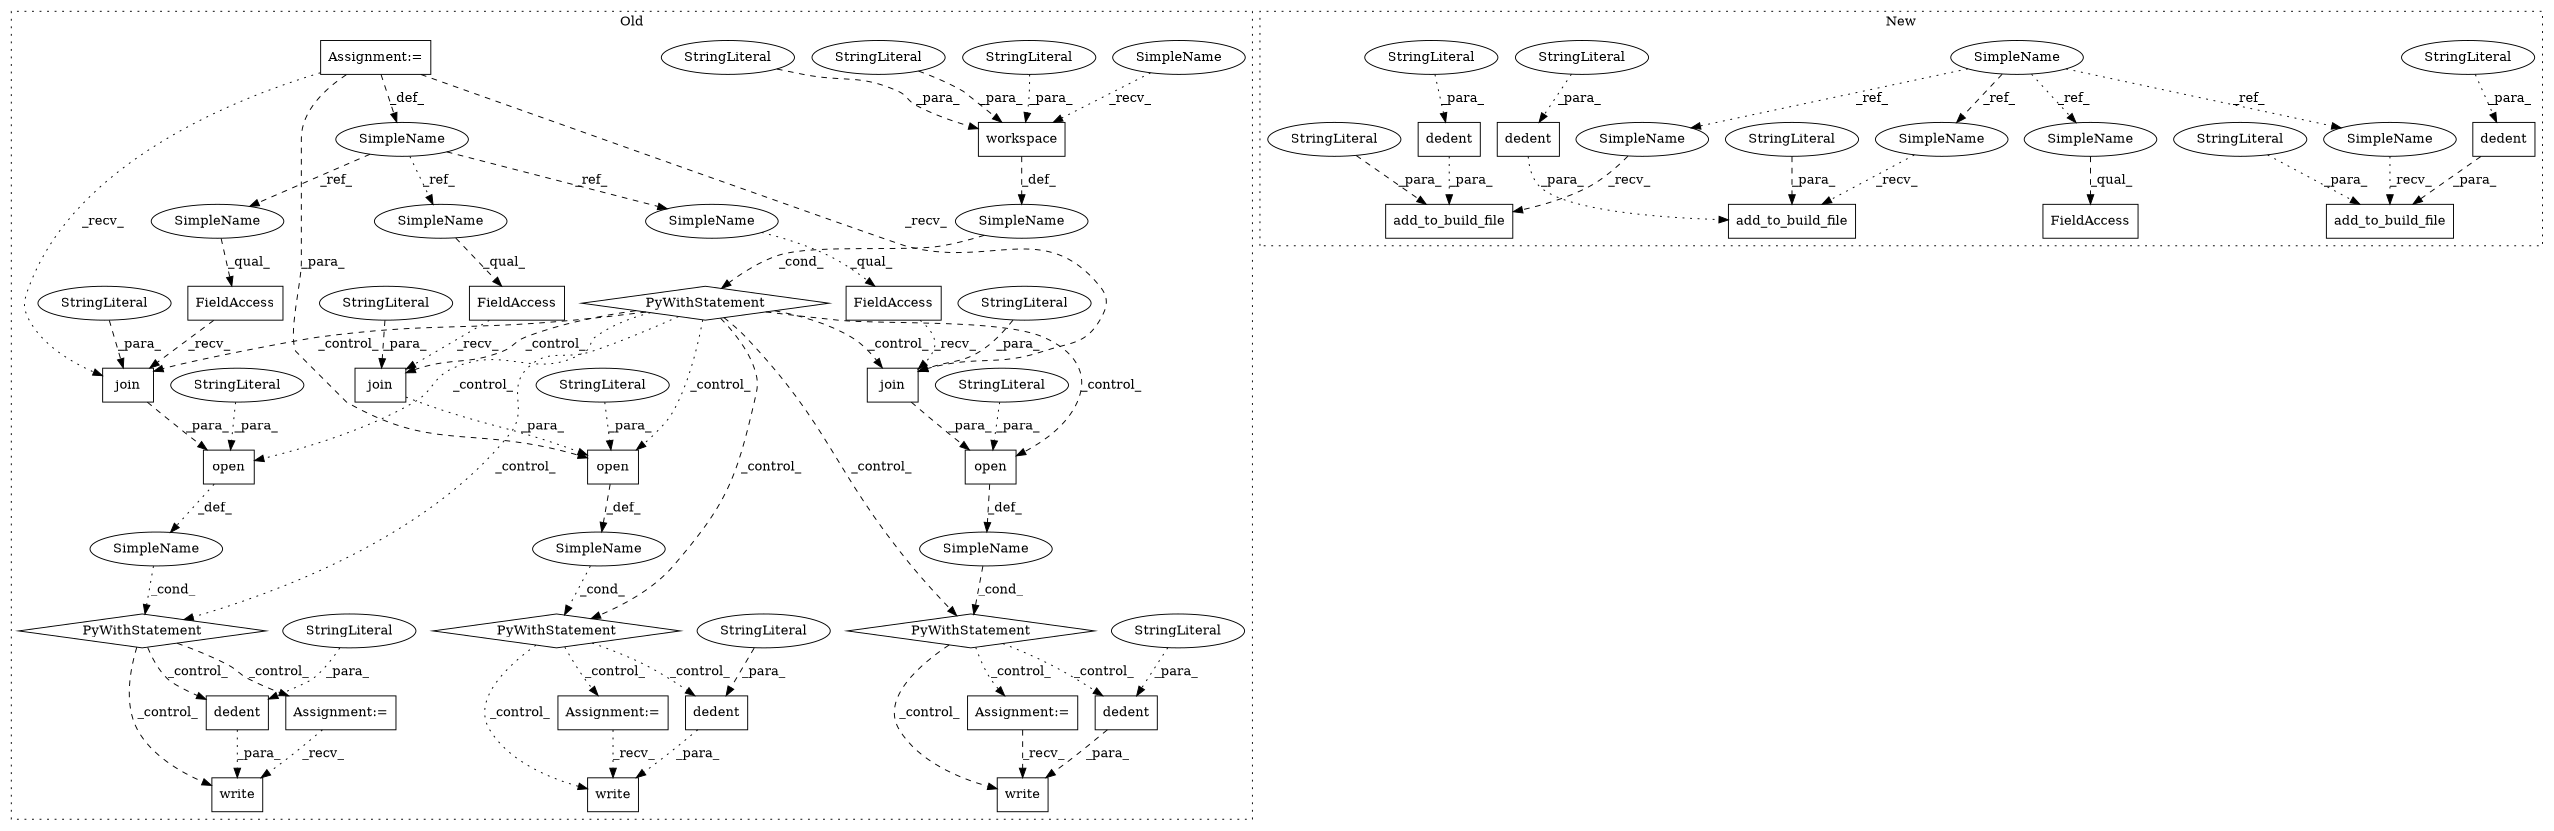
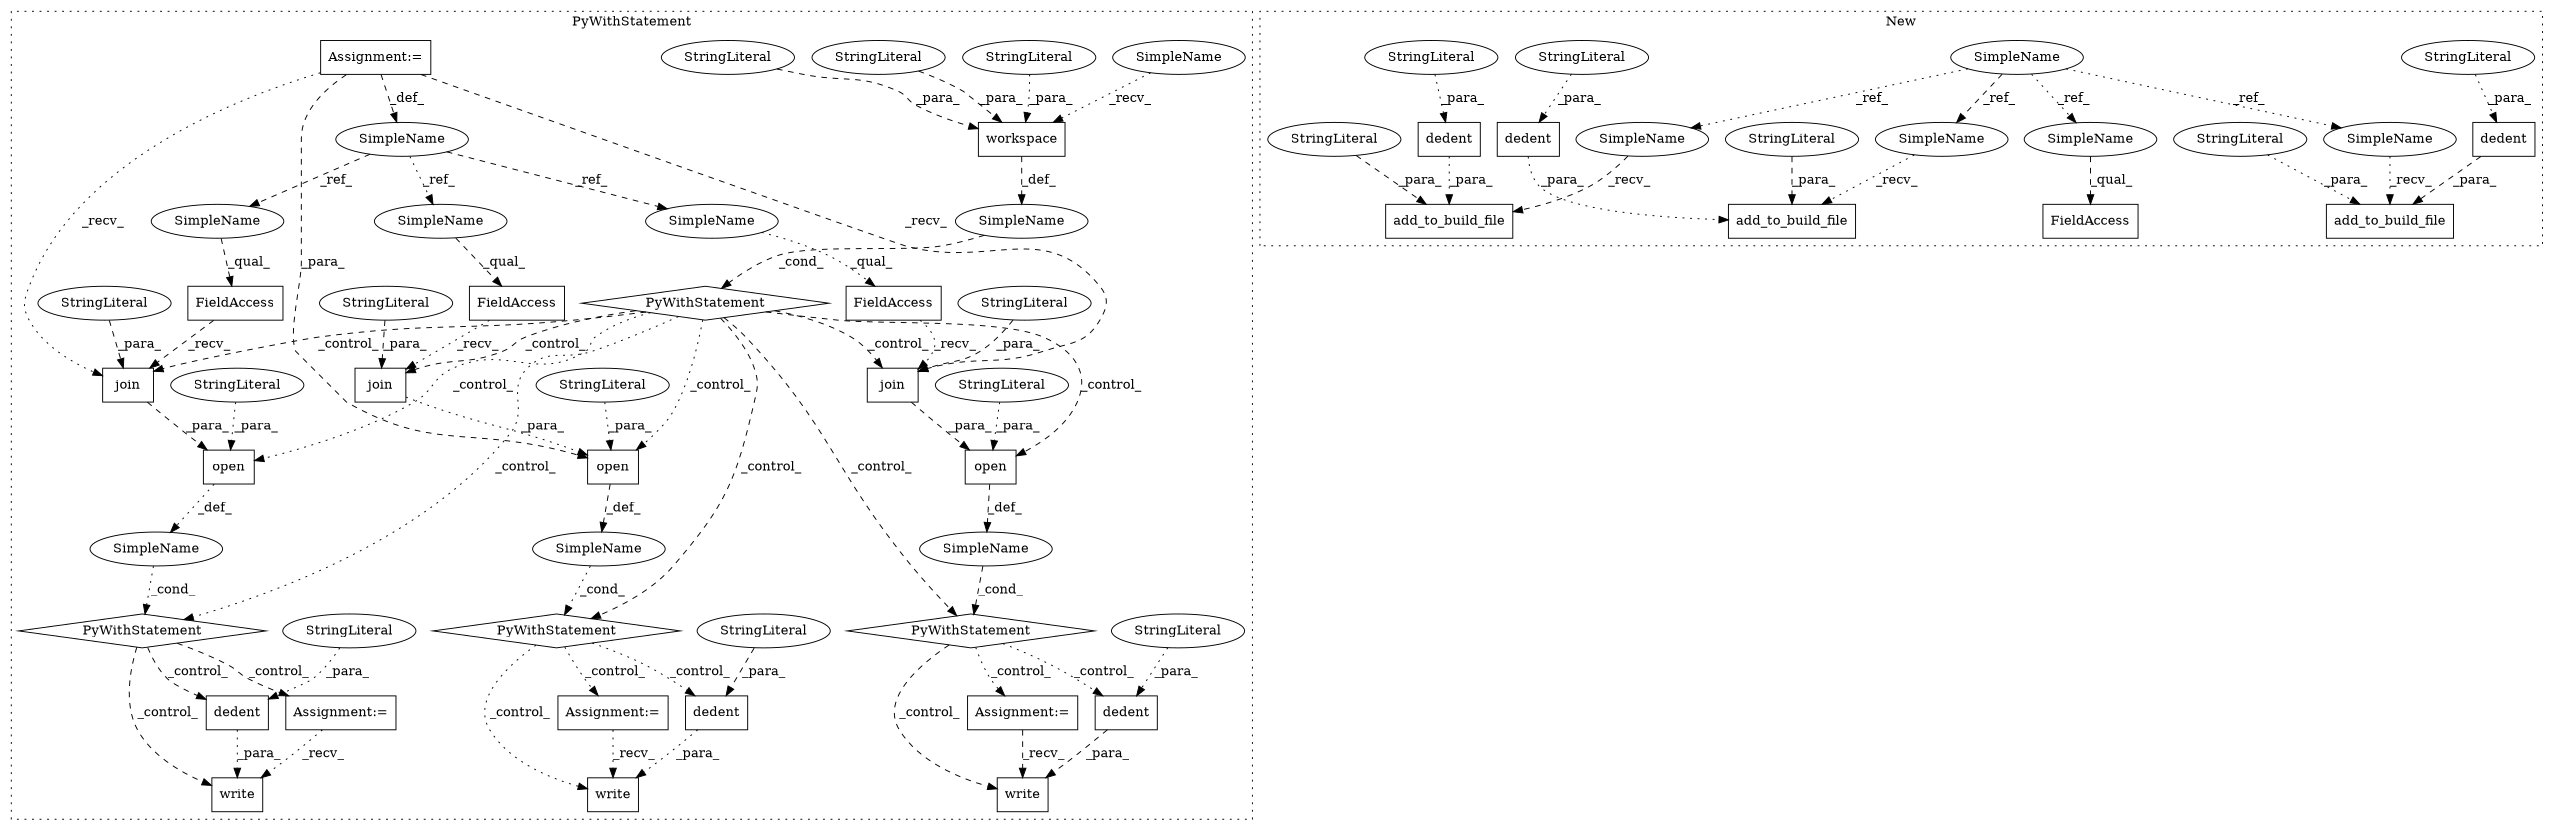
(632, 22) -> (632, 22)
